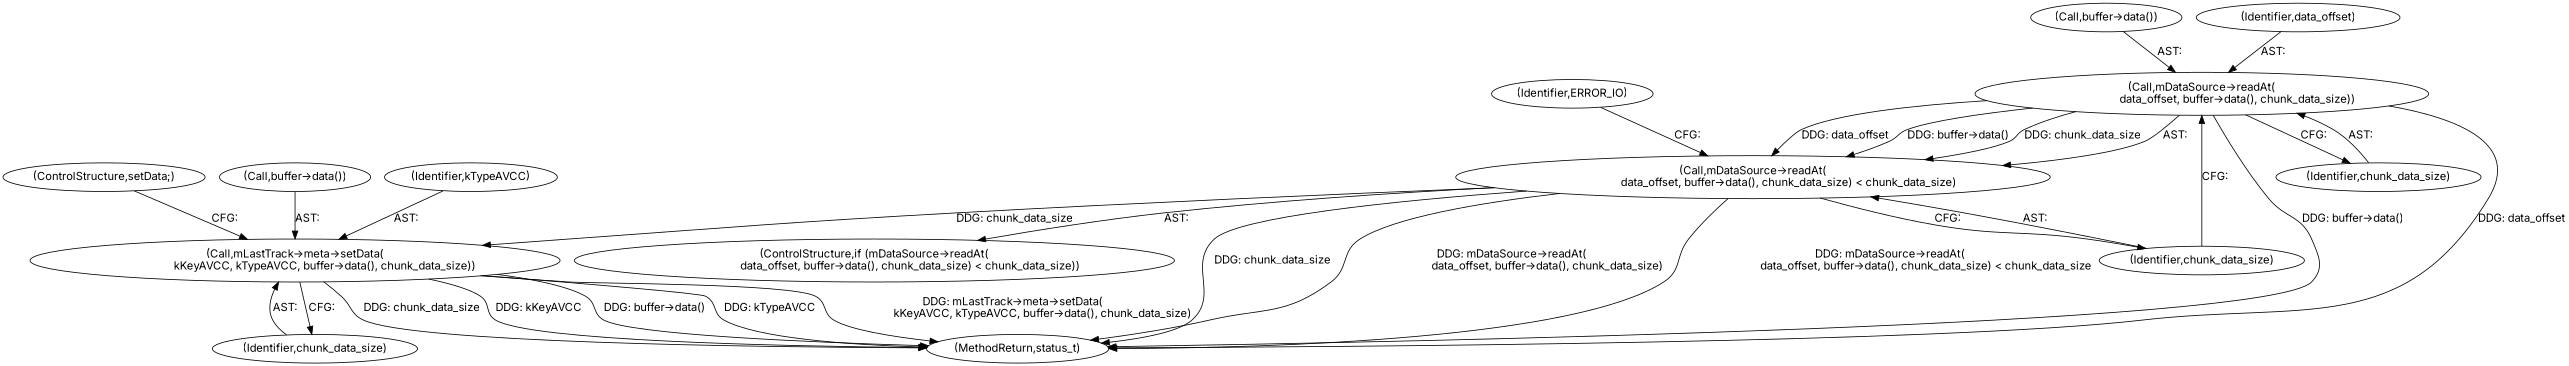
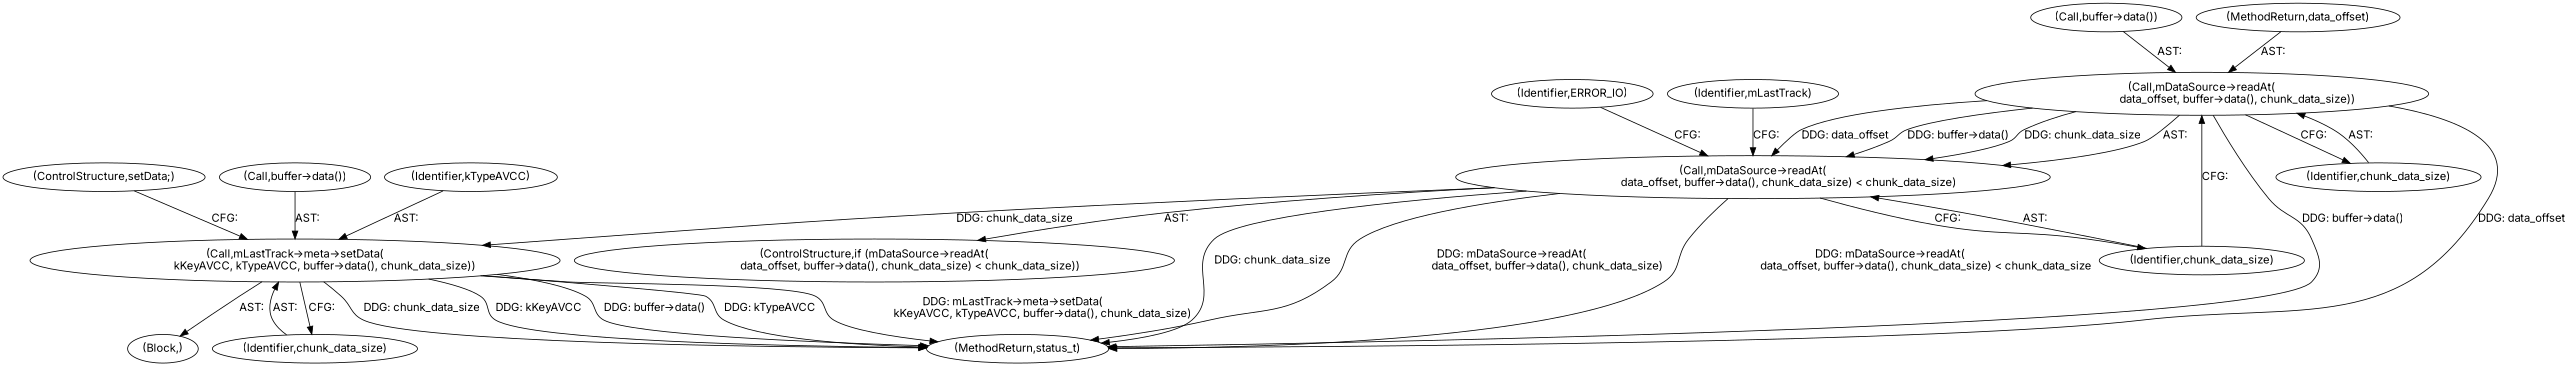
(2298, 18) -> (2298, 18)
none -> (1753, 94)
none -> (163, 349)
